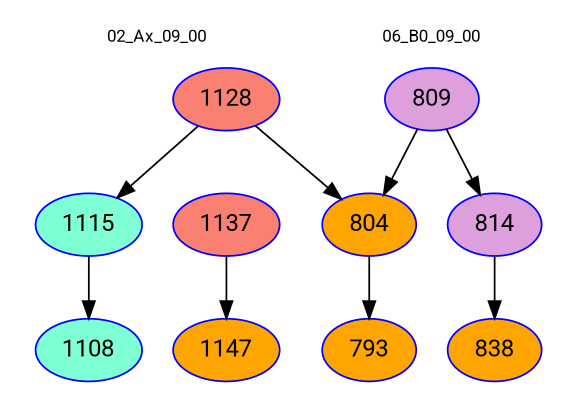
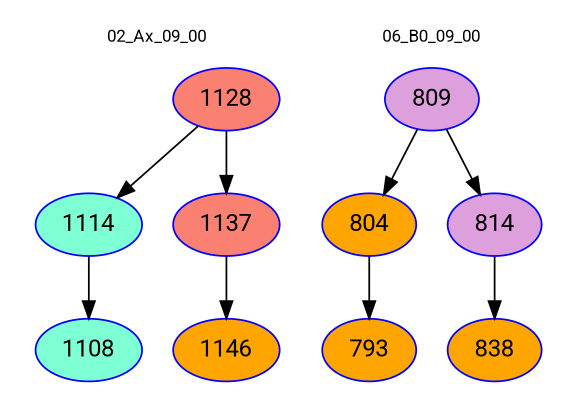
(282, 149) -> (226, 153)
(89, 225) -> (89, 225)
(226, 350) -> (226, 350)
